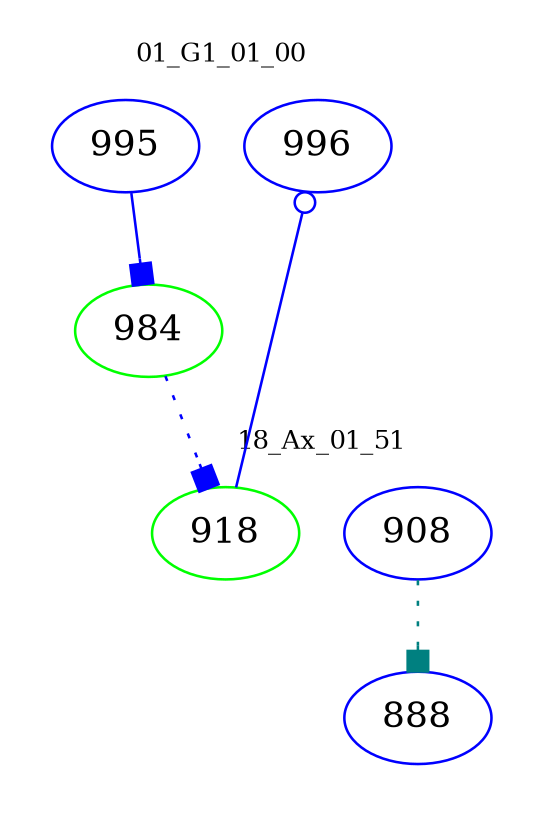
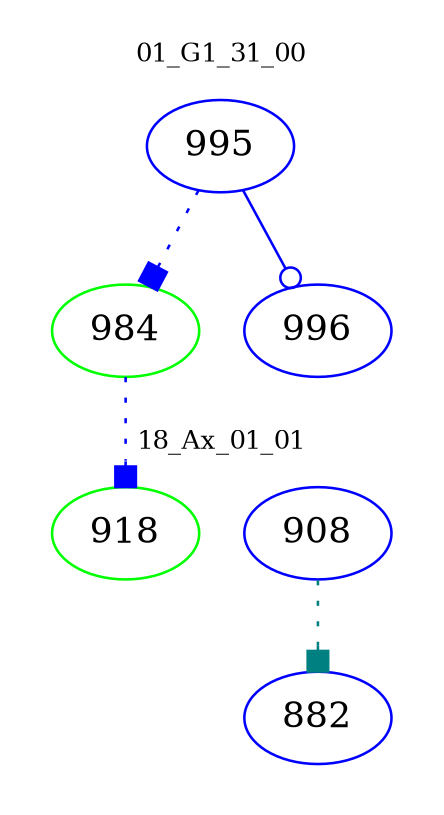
(222, 55) -> (222, 55)
(136, 226) -> (179, 226)
(269, 350) -> (264, 229)
(322, 442) -> (222, 442)
(418, 718) -> (318, 718)
